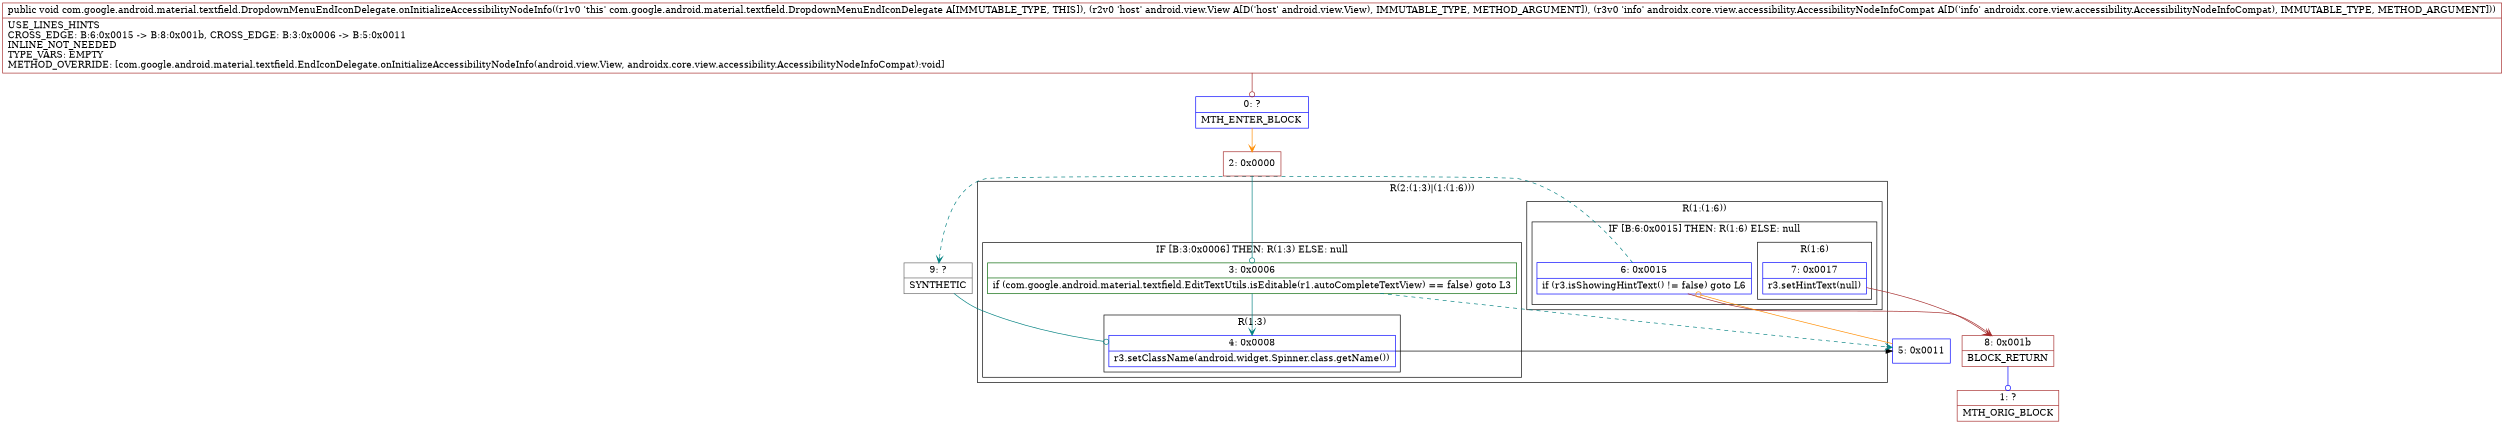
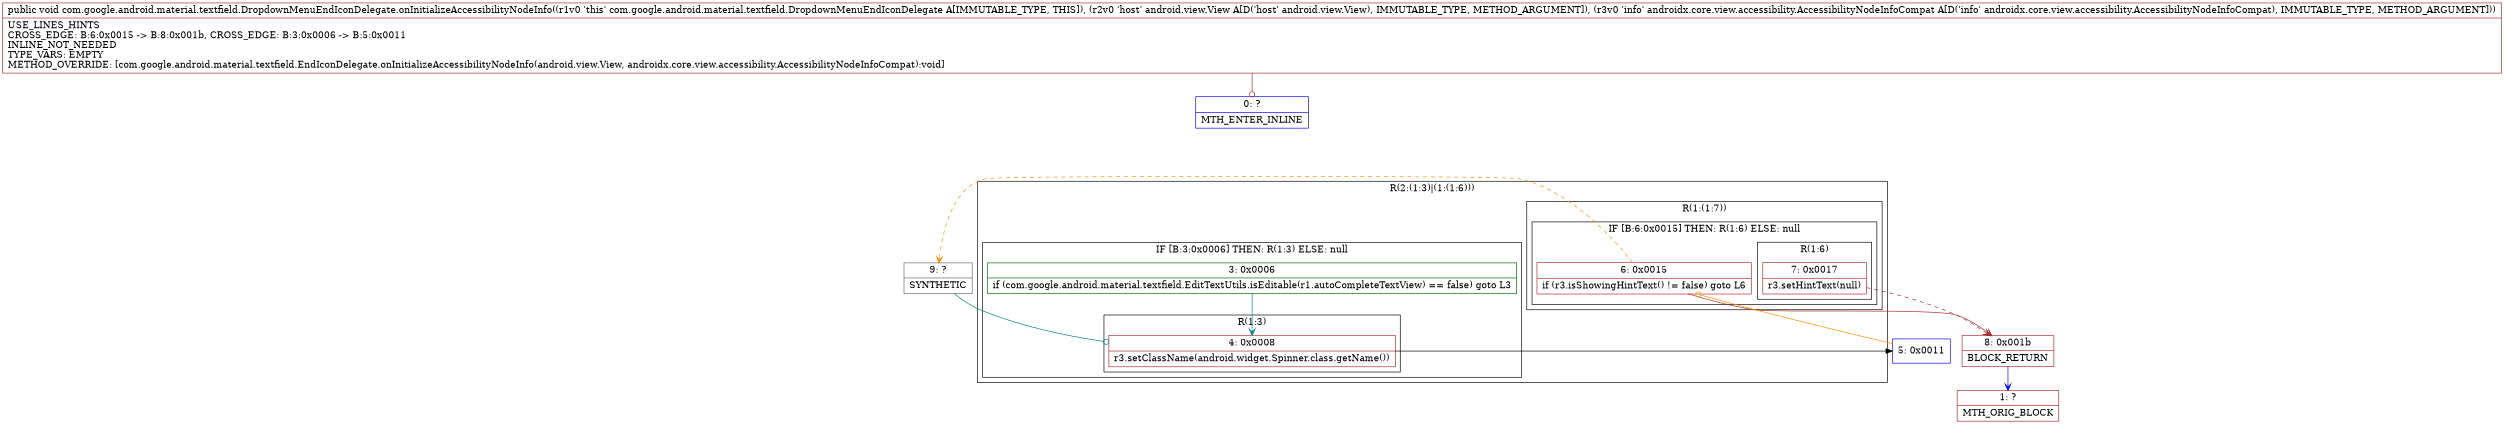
(1251, 120) -> (1252, 120)
(1252, 164) -> none
(1276, 176) -> (1276, 176)
(1704, 209) -> (1704, 209)
(1644, 278) -> (1644, 278)
(1815, 278) -> (1815, 278)
(1928, 304) -> (1928, 304)
(1633, 321) -> none
(1252, 351) -> (1252, 351)
(2008, 376) -> (2008, 376)
